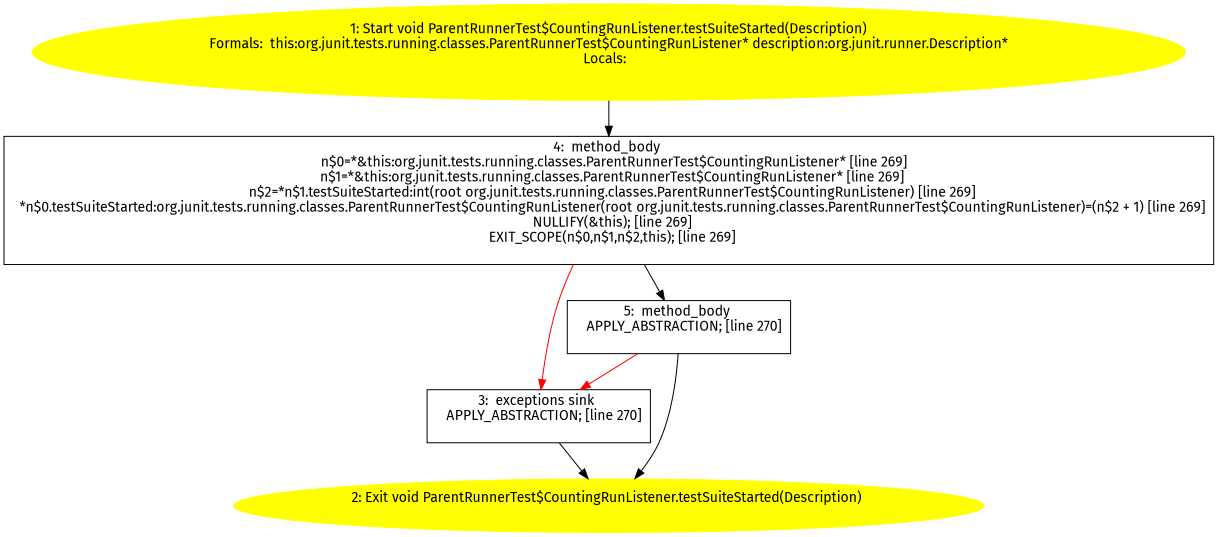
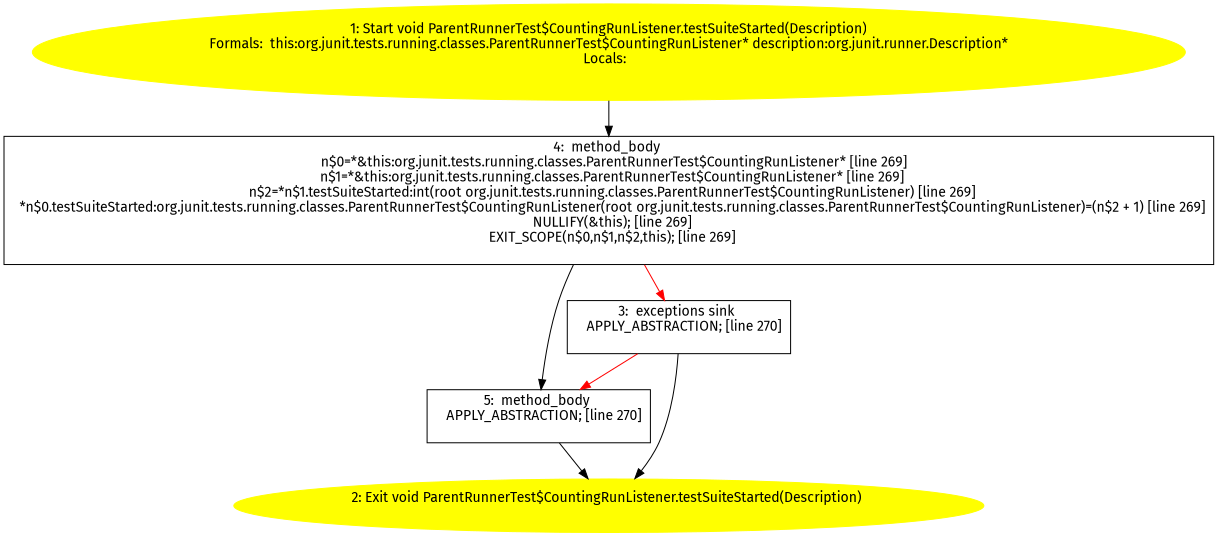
(613, 369) -> (613, 369)
